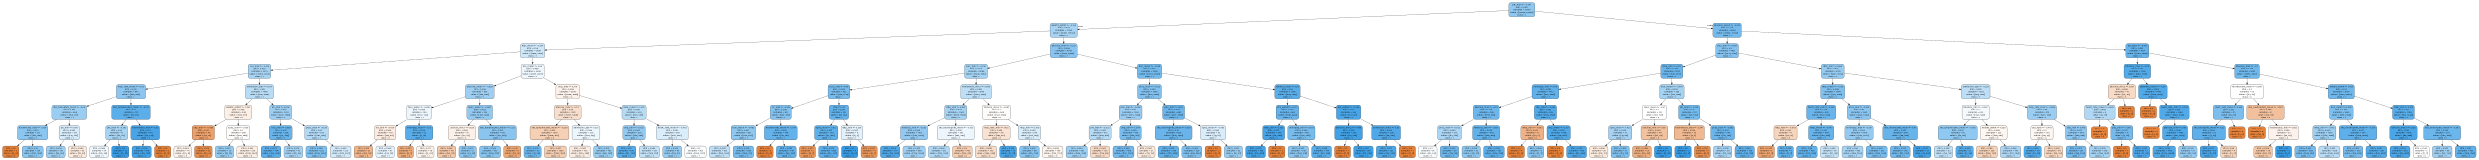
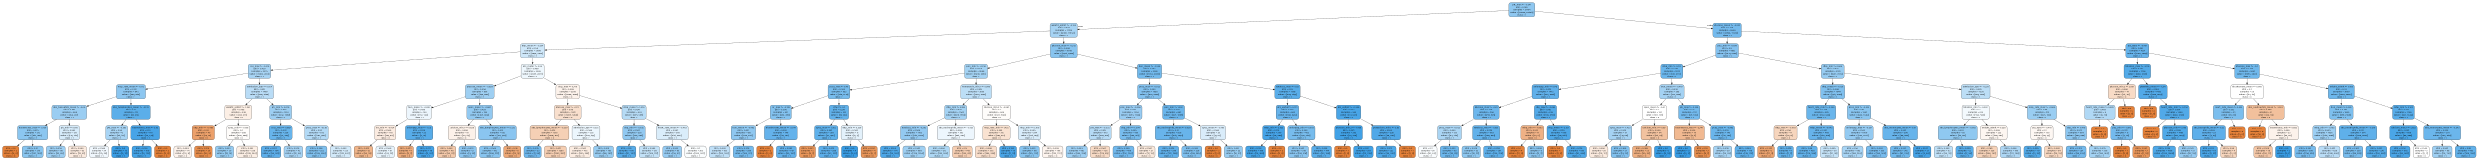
(425, 152) -> (425, 152)
(2141, 152) -> (2141, 152)
